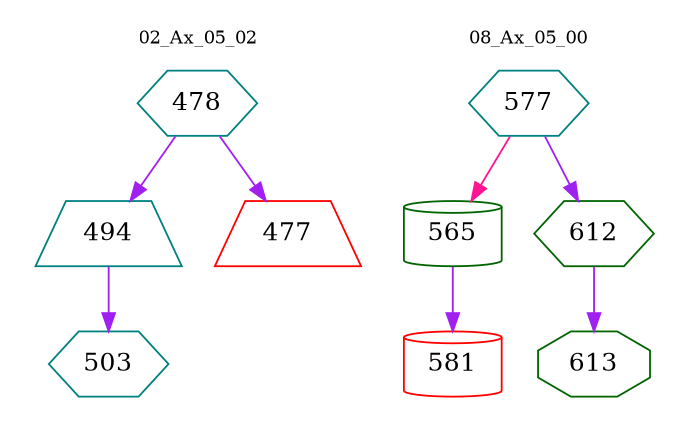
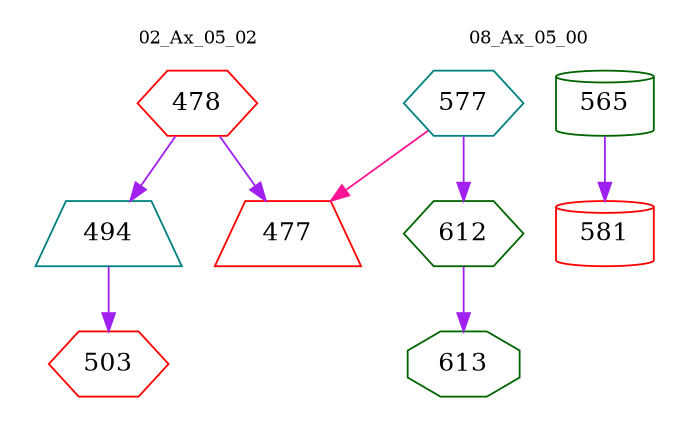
(197, 103) -> (197, 103)
(495, 161) -> (401, 150)
(109, 364) -> (109, 364)
